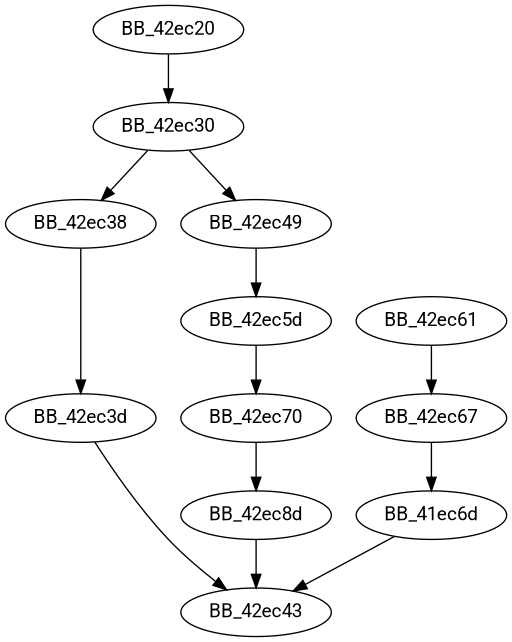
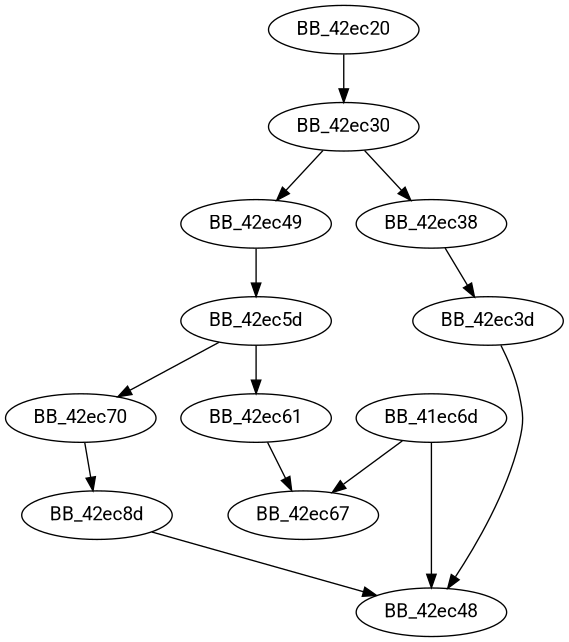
none -> (256, 363)
(431, 460) -> (373, 462)
(256, 612) -> (431, 612)
